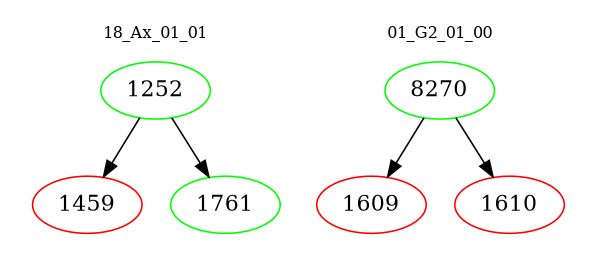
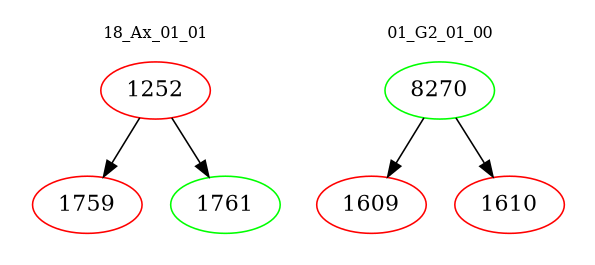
(156, 90) -> (156, 90)
(87, 205) -> (87, 205)
